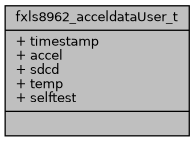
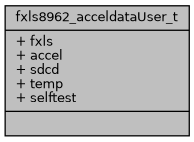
(57, 42) -> (35, 42)
